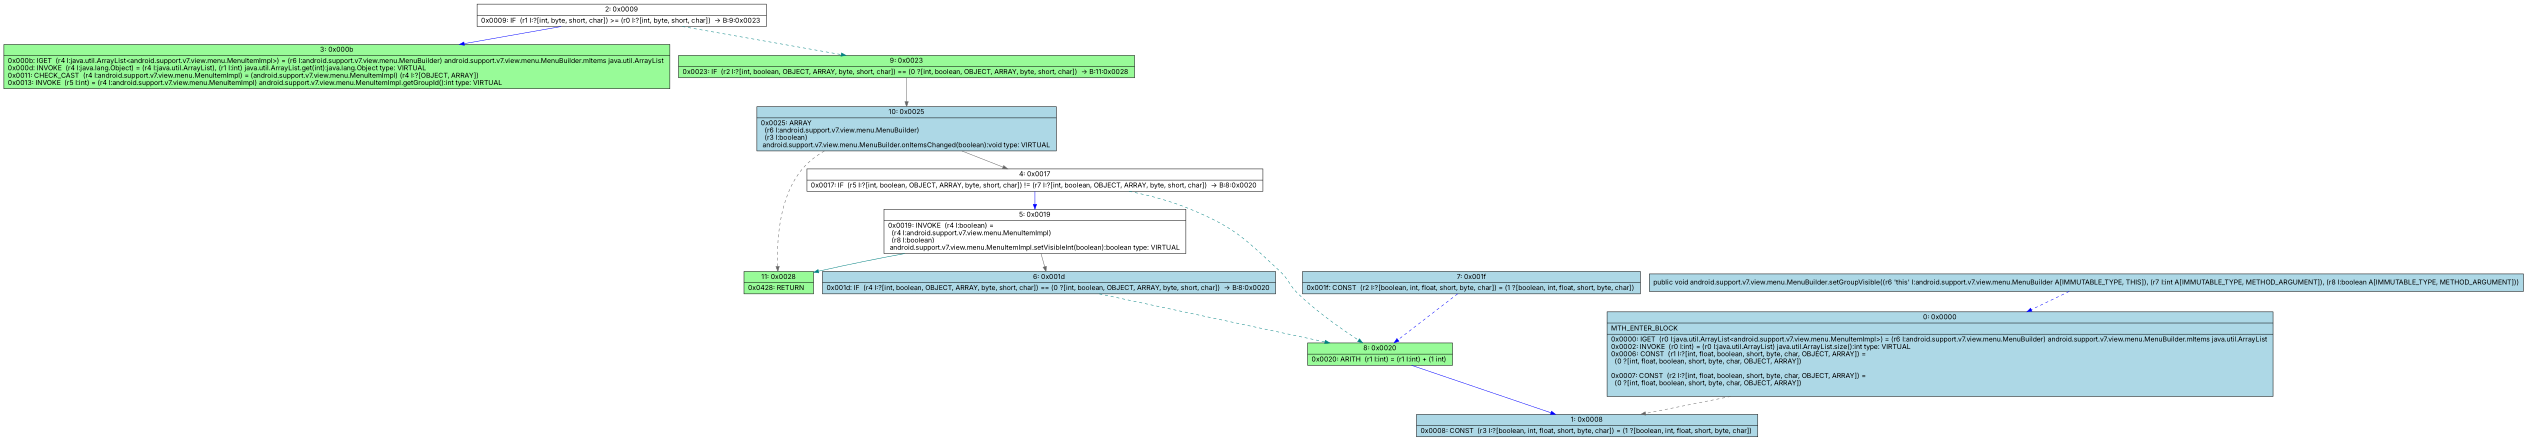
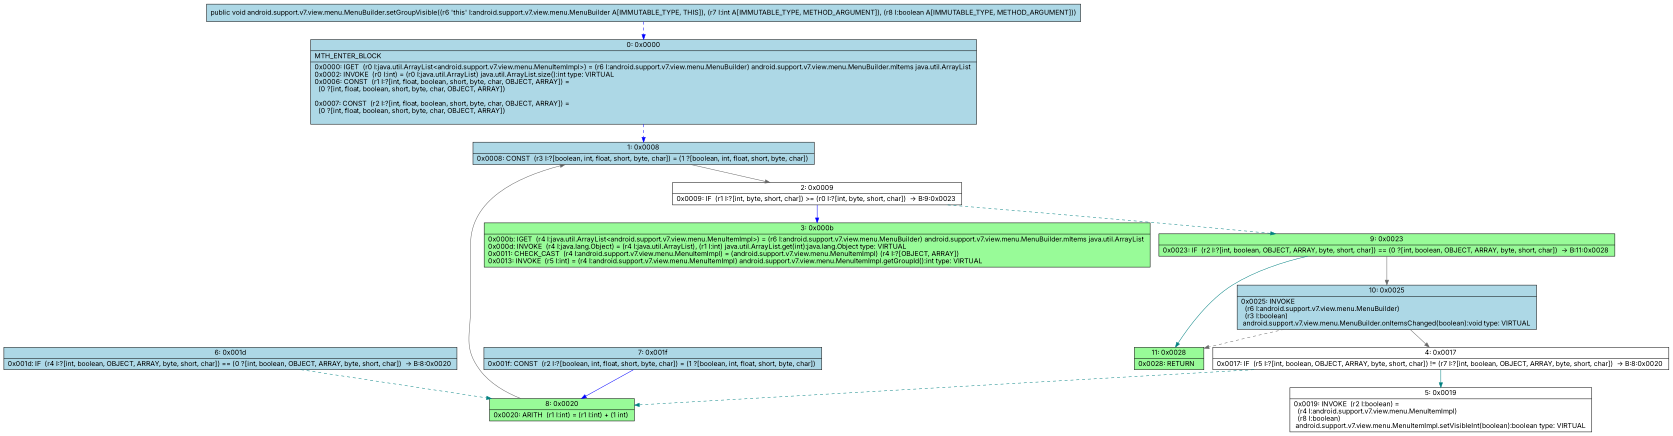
(788, 123) -> (1270, 302)
none -> (728, 173)
(1035, 198) -> (1441, 376)
(942, 226) -> (1348, 404)
(1043, 260) -> none
(862, 262) -> (1233, 285)
(779, 288) -> (1169, 364)
(1428, 317) -> (610, 383)
(1481, 389) -> (471, 270)
(1688, 405) -> (644, 131)
